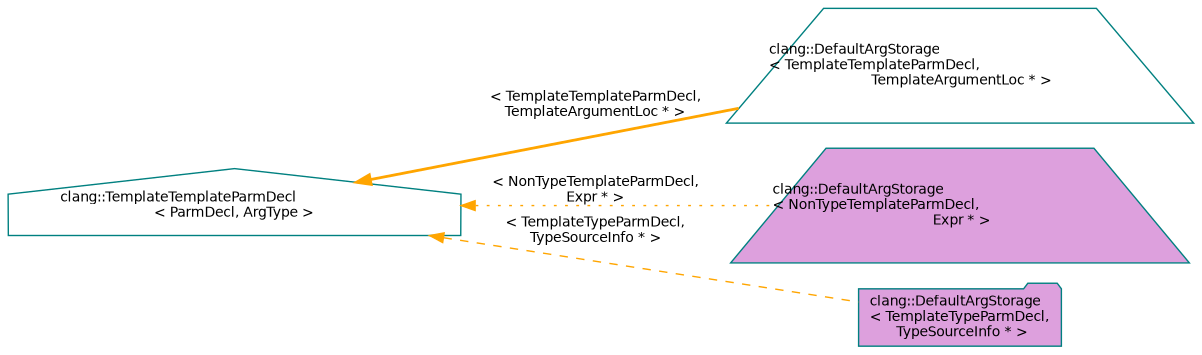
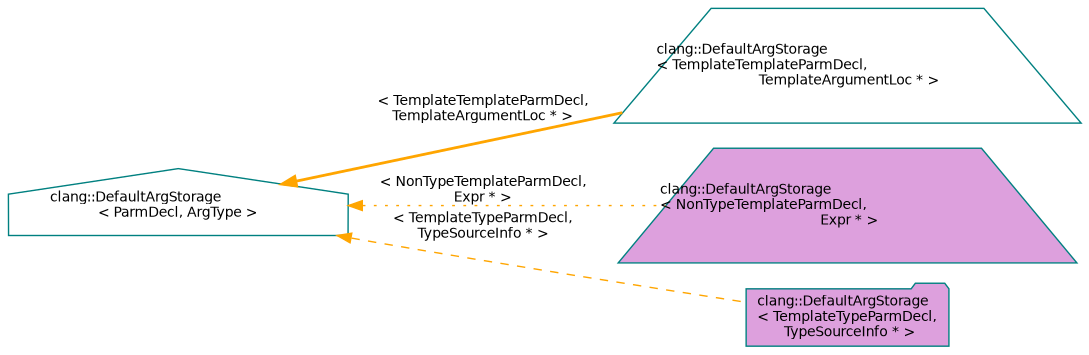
(235, 206) -> (178, 206)
